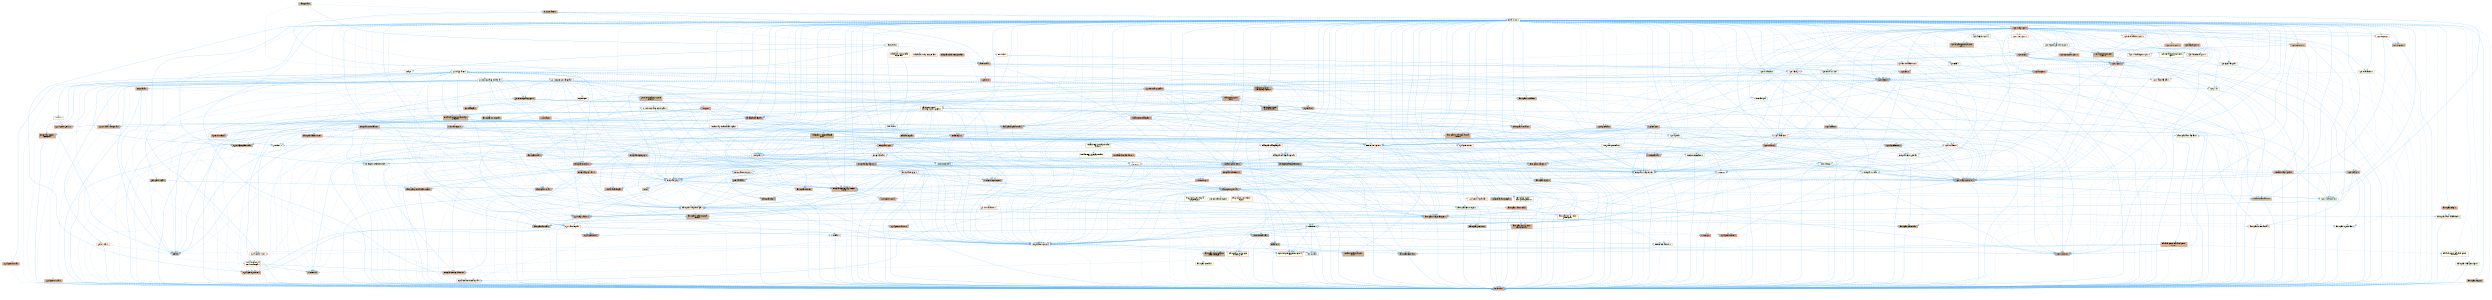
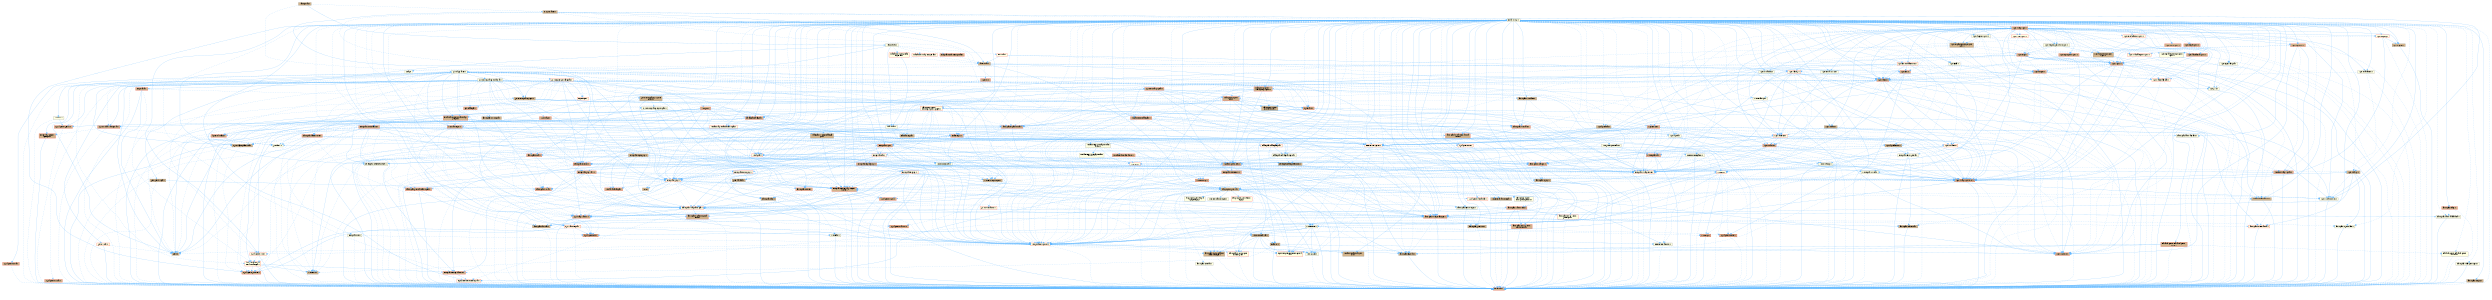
(2197, 55) -> (2197, 55)
none -> (355, 235)
